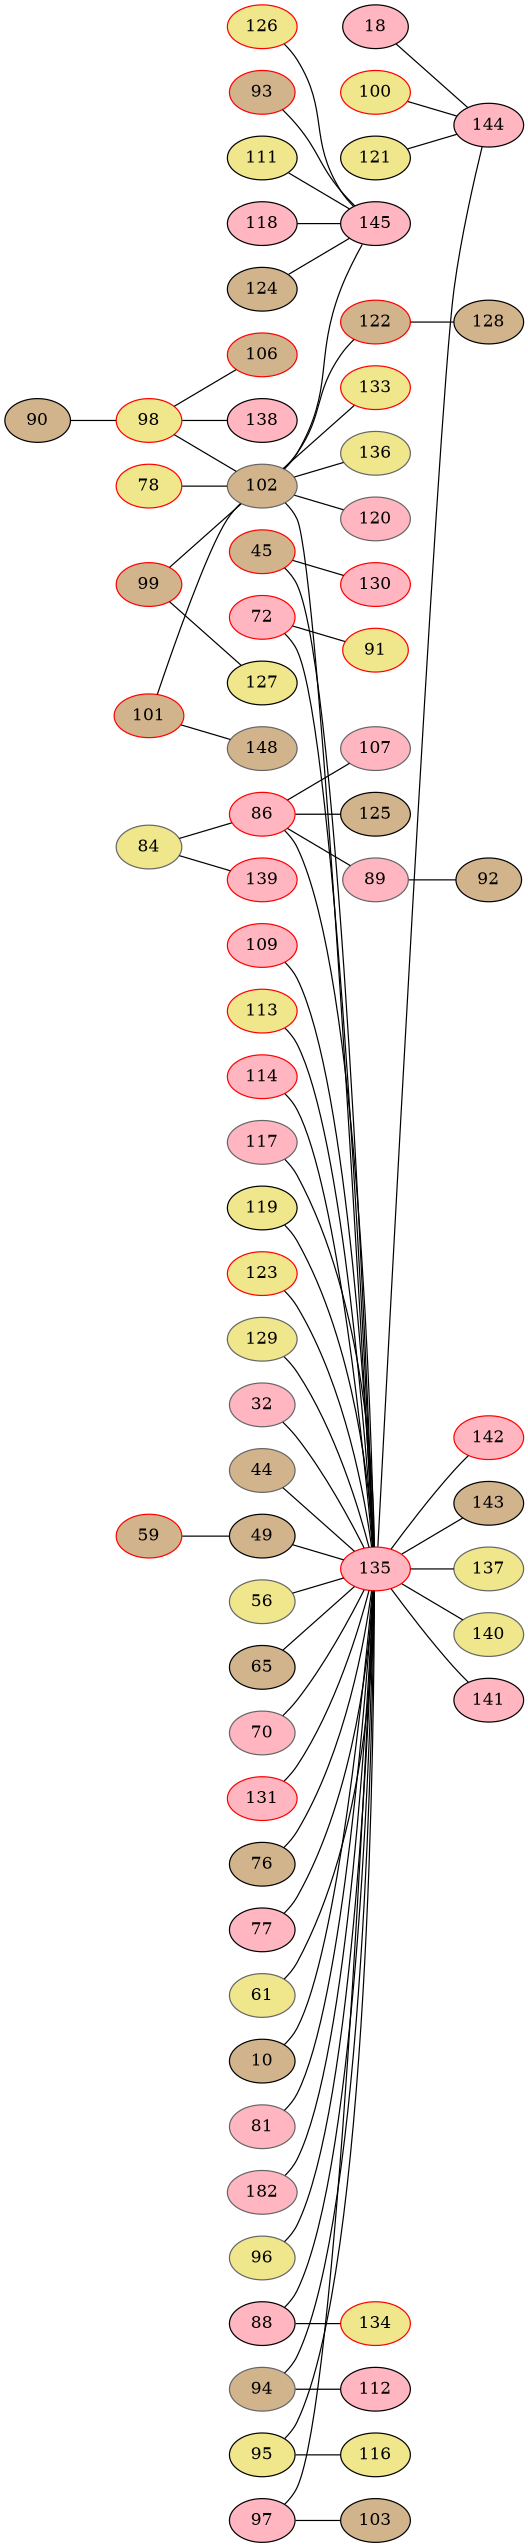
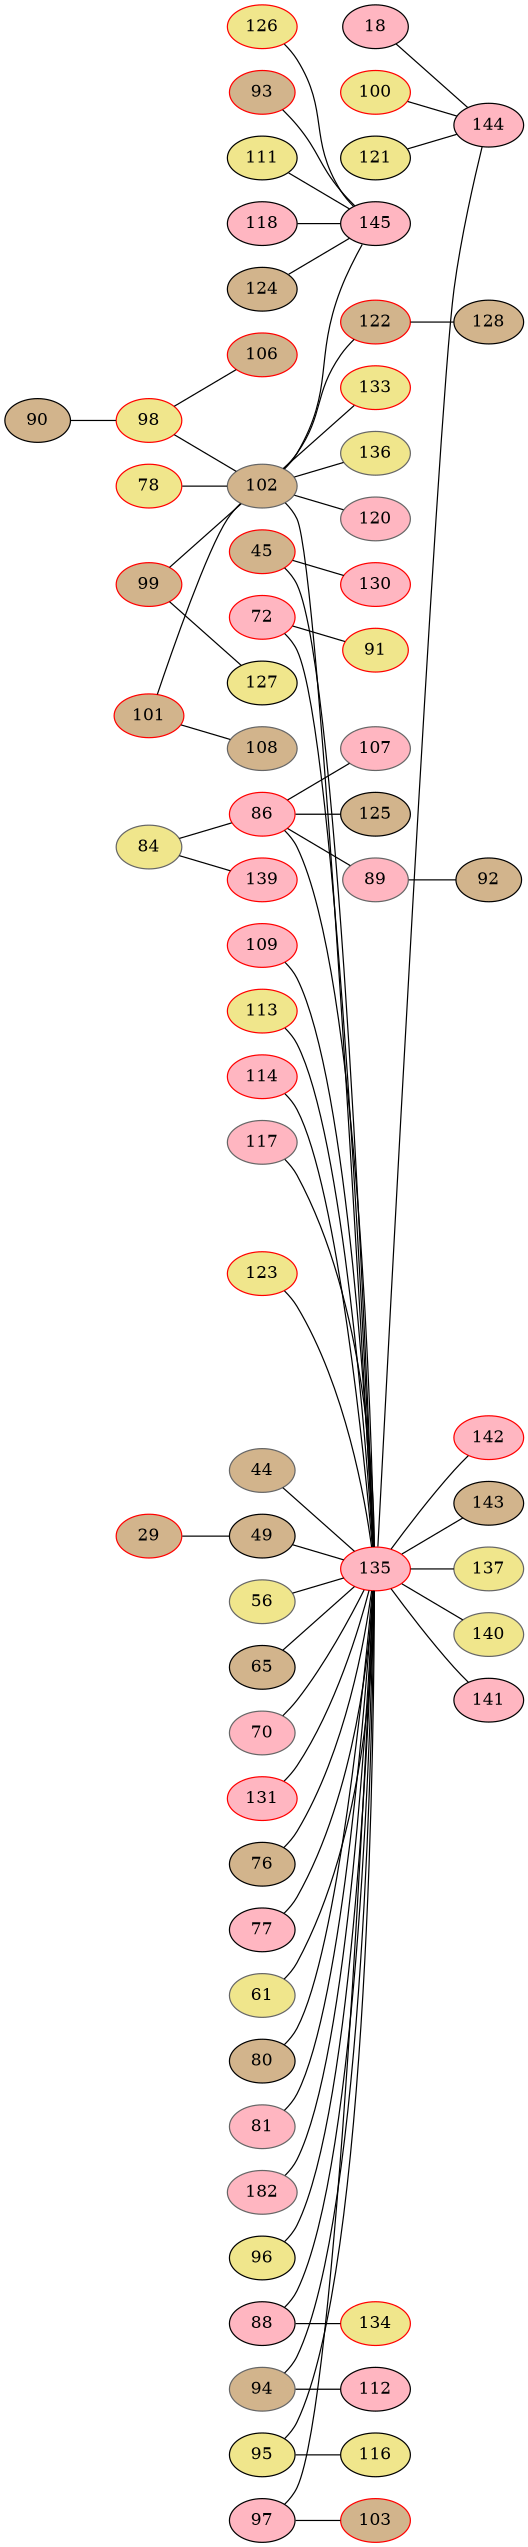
(262, 420) -> none
(262, 749) -> (262, 749)
(262, 1208) -> none
(262, 1339) -> none
(262, 1405) -> none
(149, 1536) -> (149, 1536)
(262, 2061) -> (262, 2061)
(262, 2258) -> (262, 2258)
(376, 2520) -> (376, 2520)
